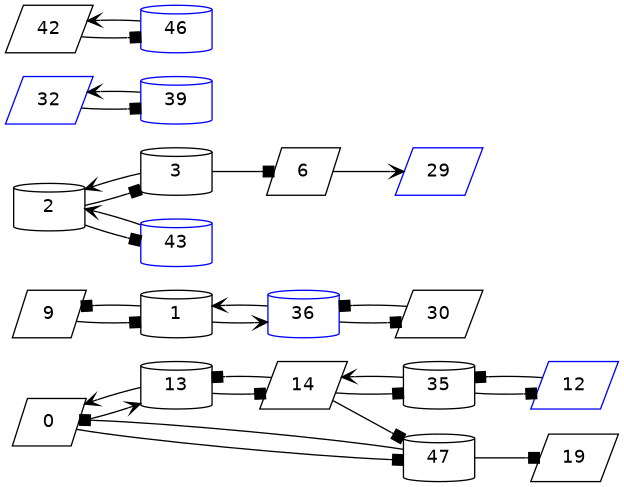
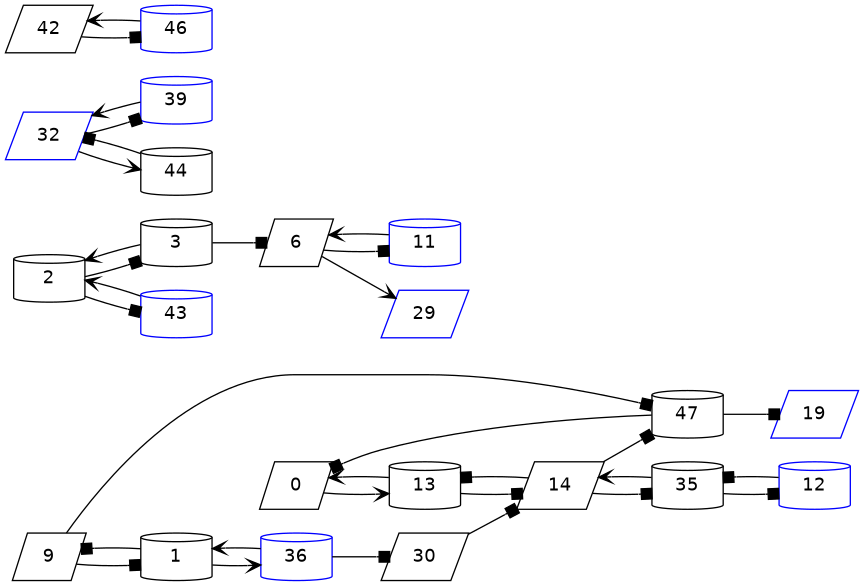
none -> (176, 172)
none -> (425, 243)
(380, 305) -> (487, 524)
(575, 385) -> (815, 486)
(233, 448) -> (324, 375)
(575, 458) -> (815, 414)
